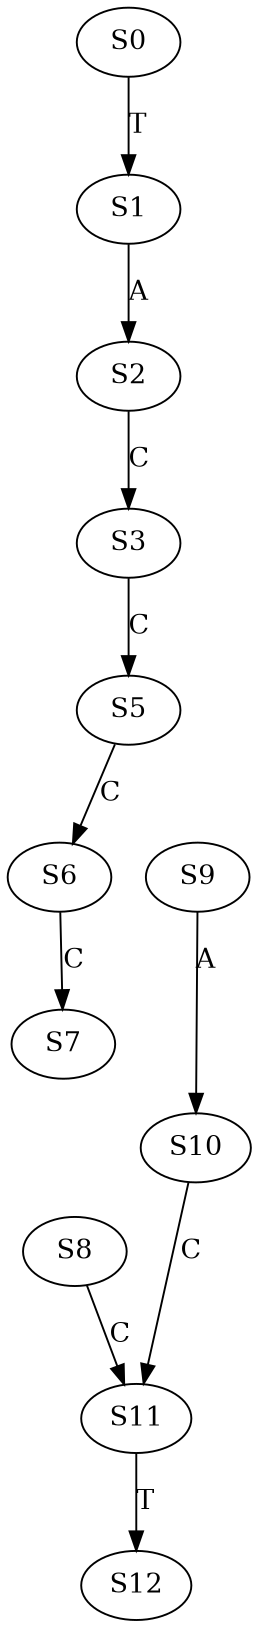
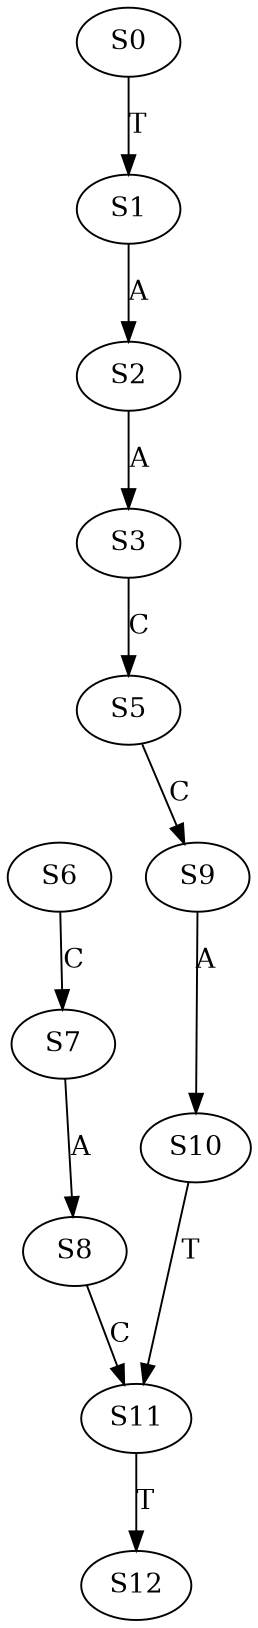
(139, 460) -> (139, 460)
(98, 785) -> (159, 785)
none -> (69, 1138)
(191, 1251) -> (191, 1251)
